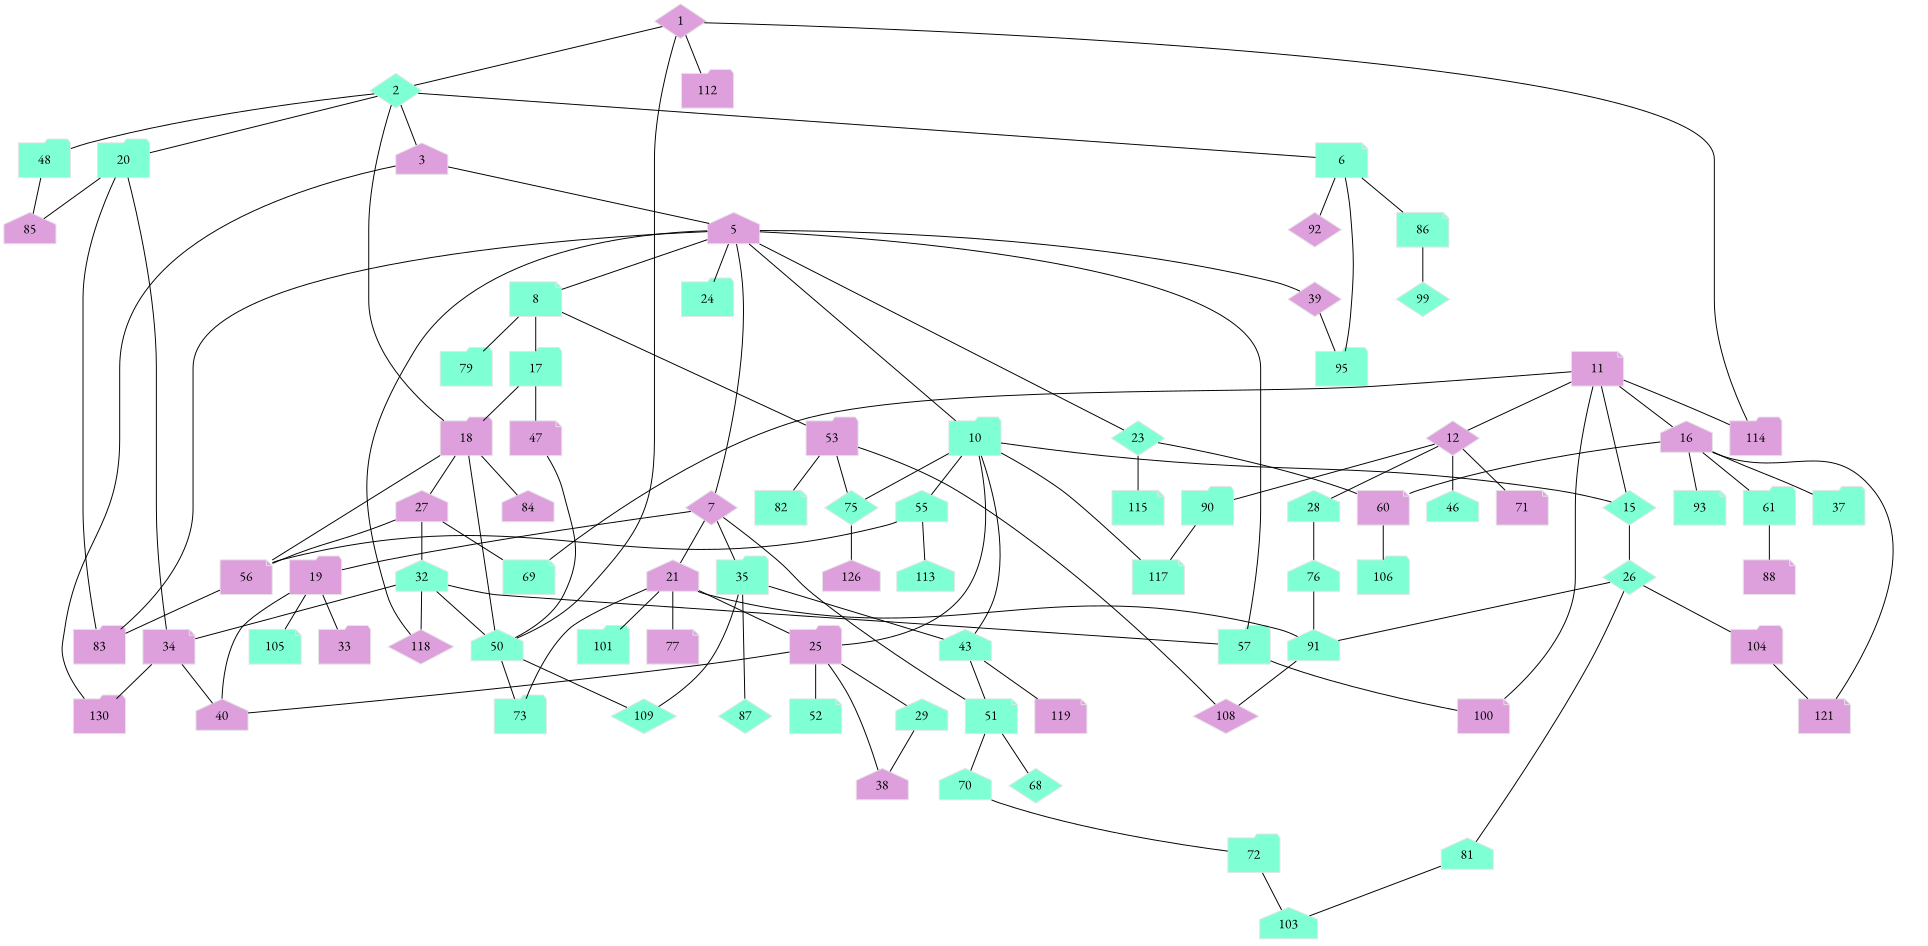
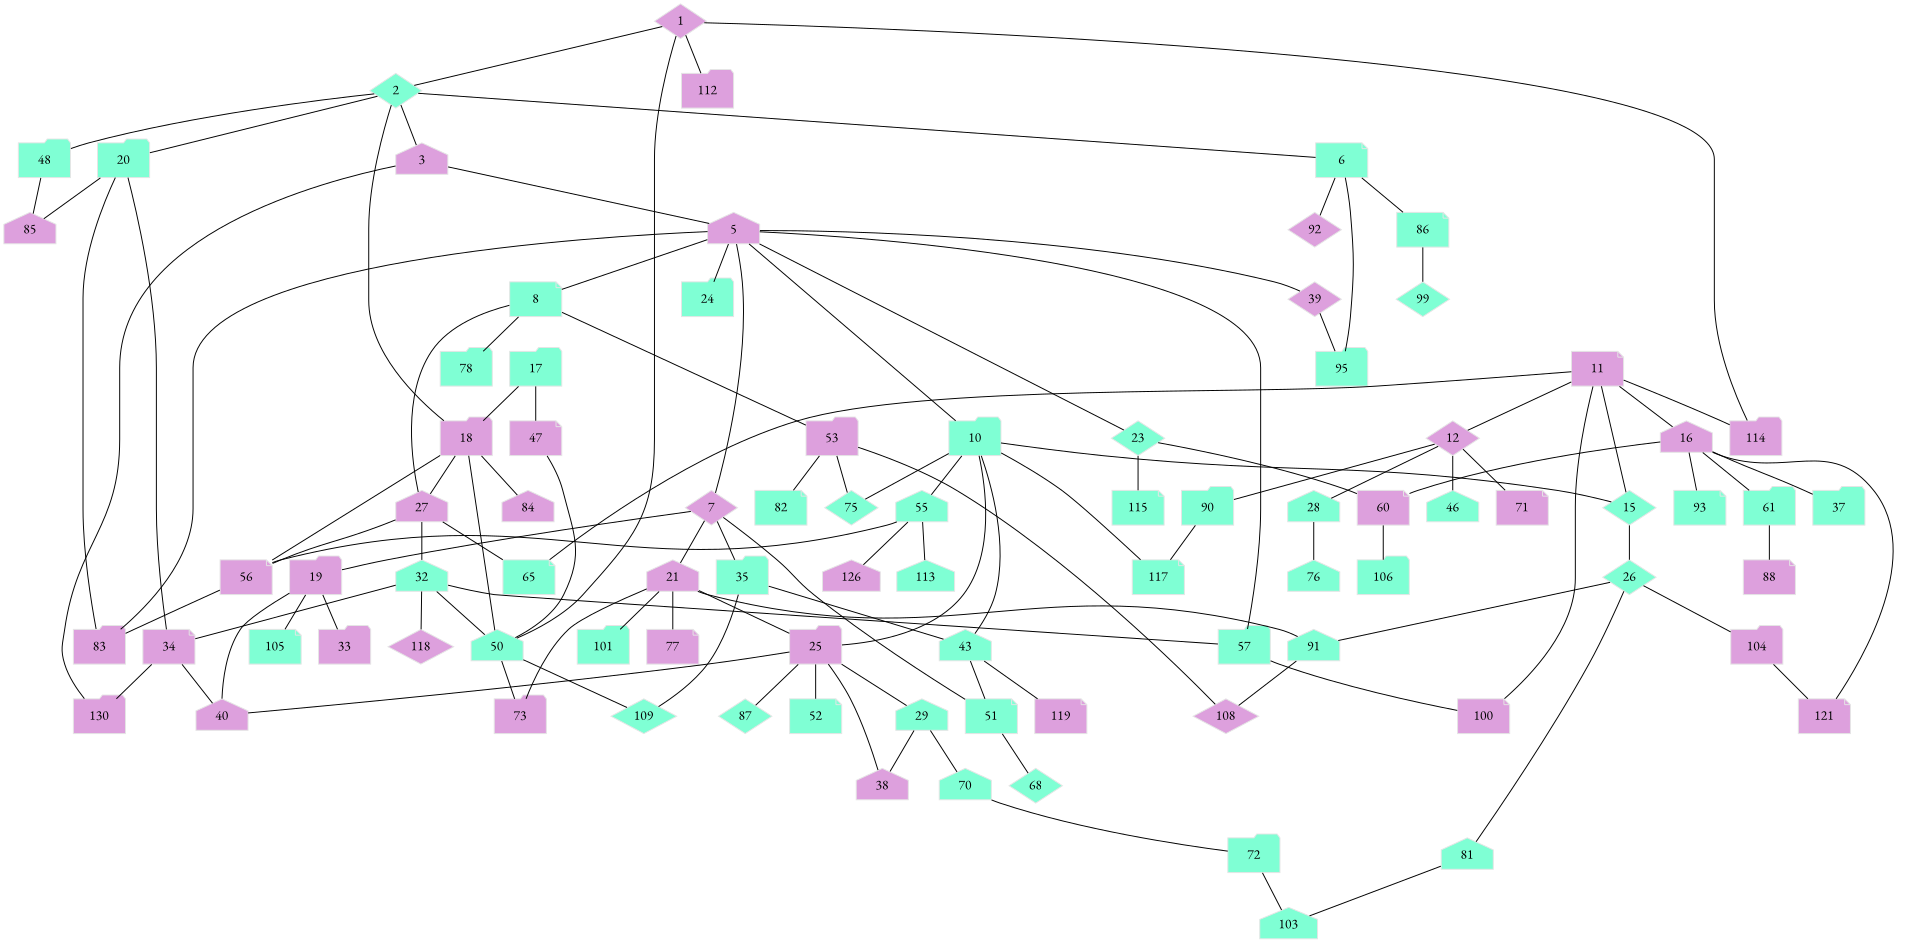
(536, 334) -> (420, 375)
(423, 341) -> none
(466, 369) -> (466, 369)
(851, 543) -> (886, 543)
(529, 577) -> (529, 577)
(1314, 610) -> none
(744, 647) -> (777, 685)
(520, 716) -> (520, 716)
(978, 752) -> (944, 751)
